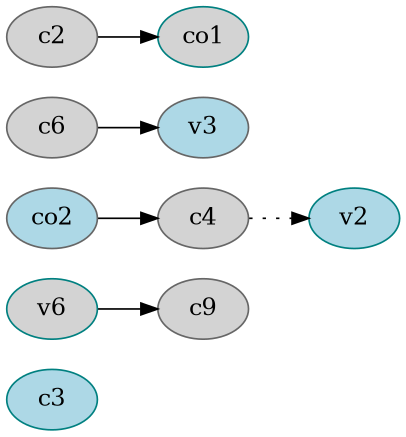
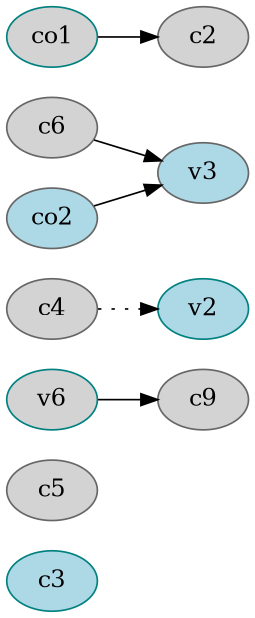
(119, 37) -> (119, 37)
(119, 218) -> (120, 198)
none -> (52, 490)
